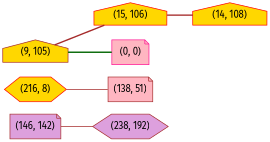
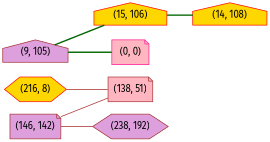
(180, 15) -> (180, 15)
(79, 35) -> (79, 35)
(35, 52) -> (35, 52)
none -> (84, 107)
